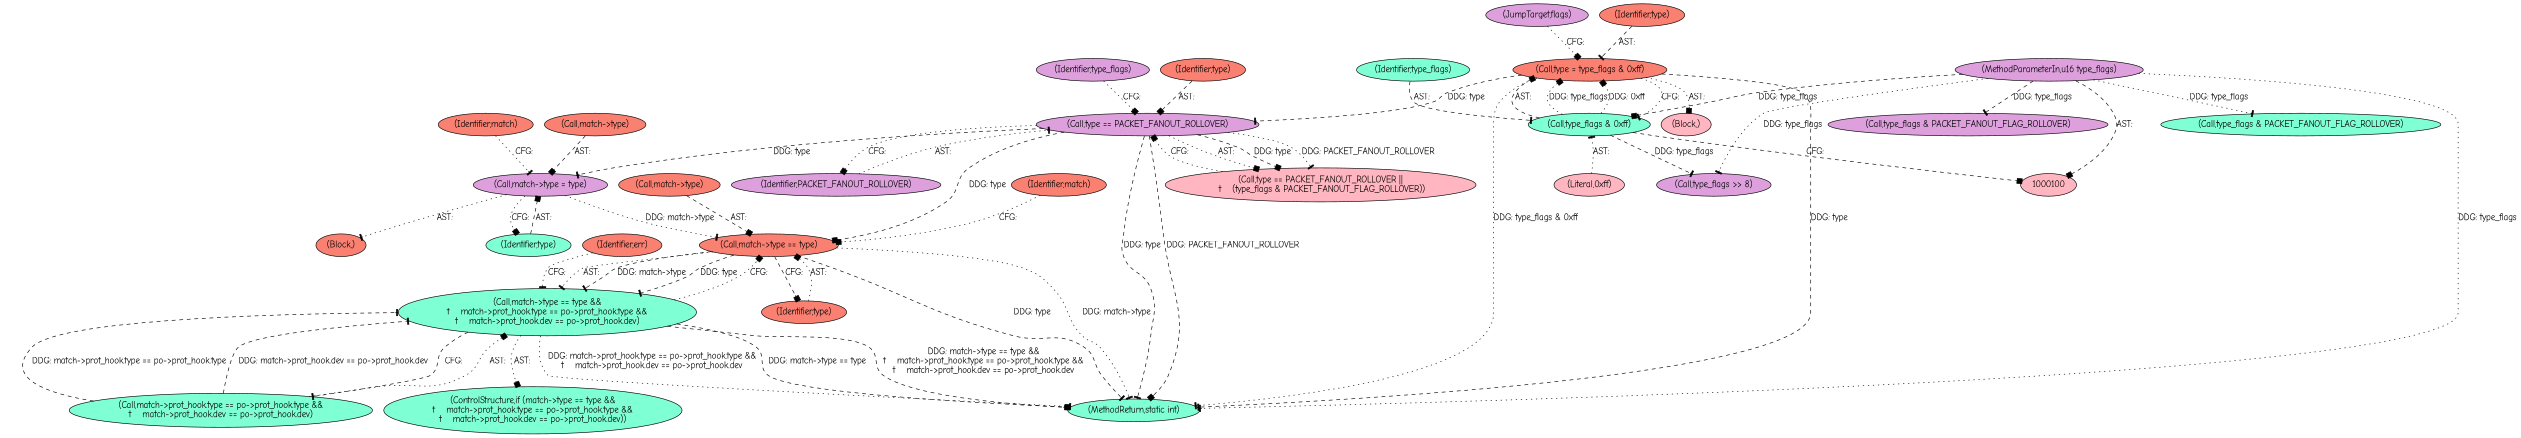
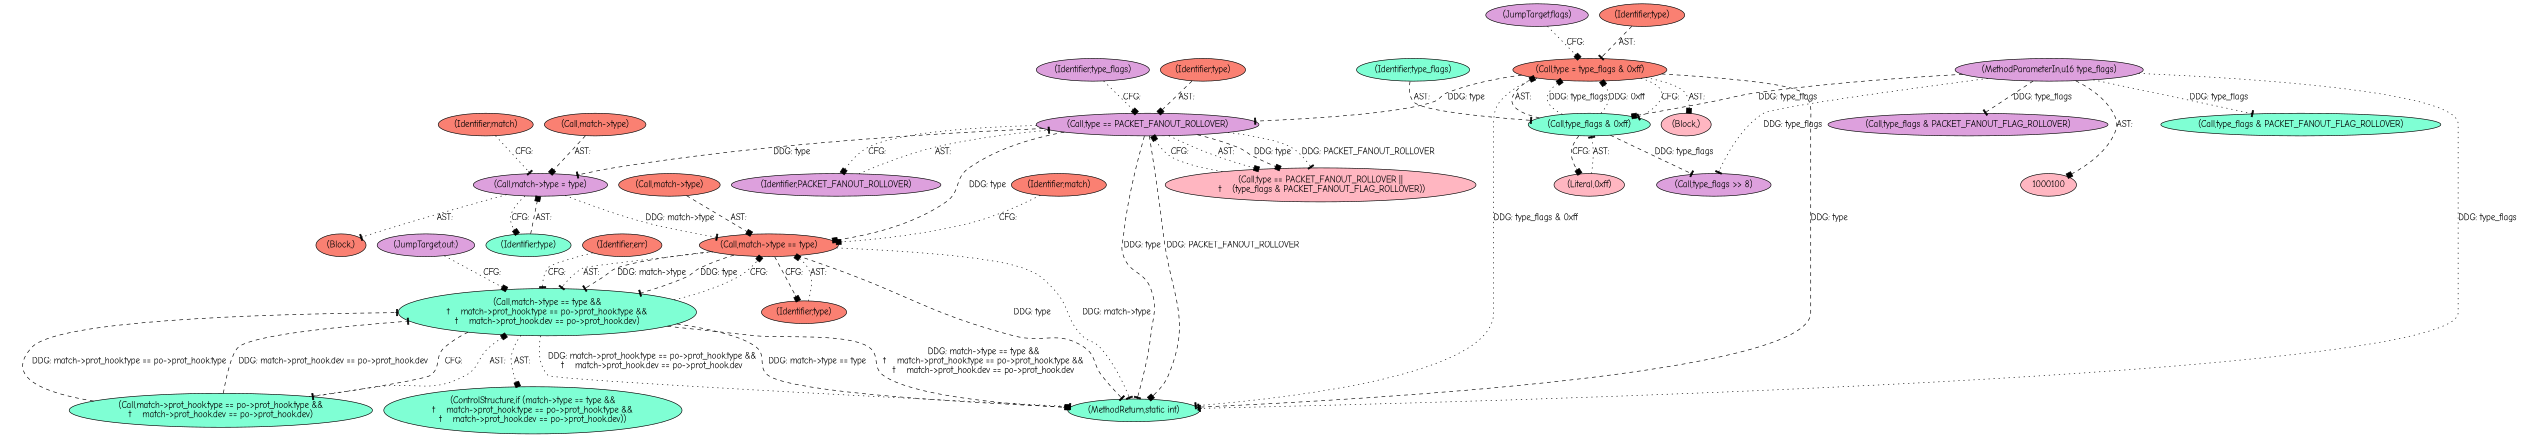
(1824, 158) -> (1571, 152)
none -> (426, 245)
